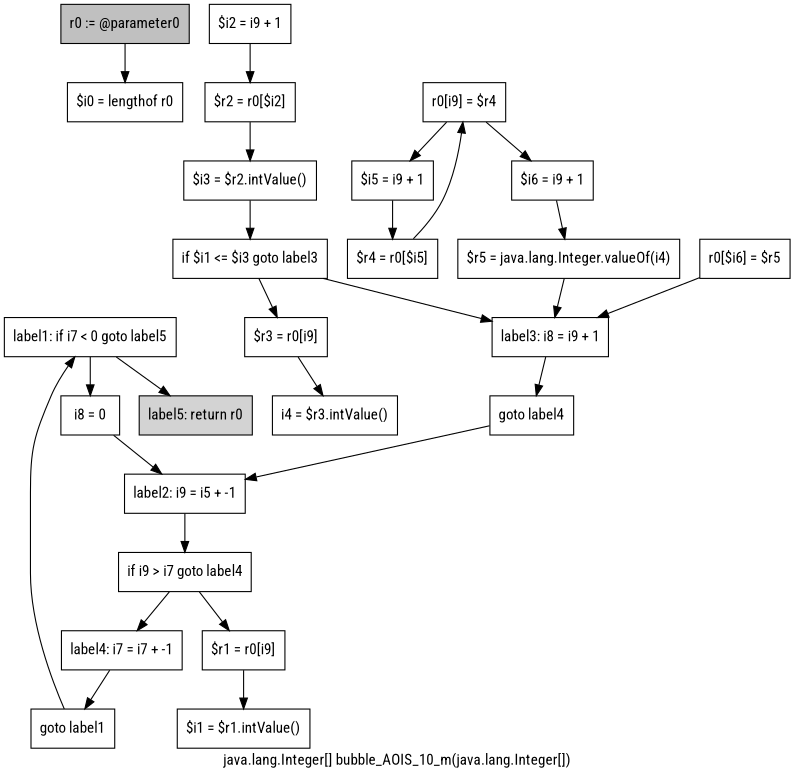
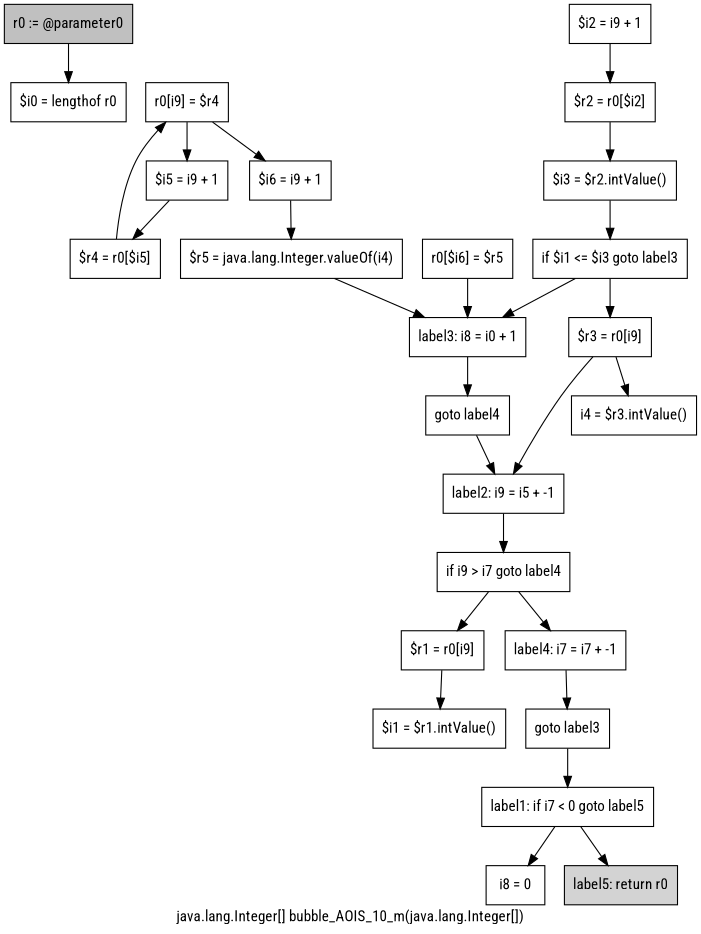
(550, 337) -> (468, 337)
(133, 451) -> (553, 408)
(73, 729) -> (568, 729)
